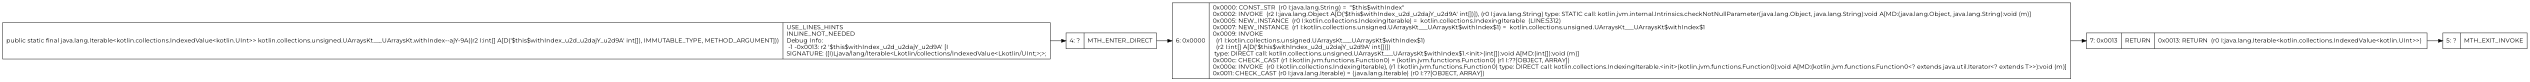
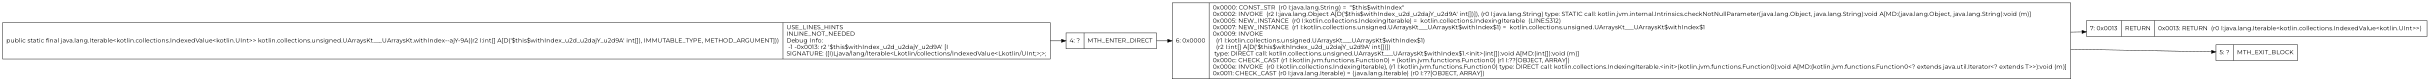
(2433, 41) -> (2141, 51)
(2494, 41) -> (2266, 52)
